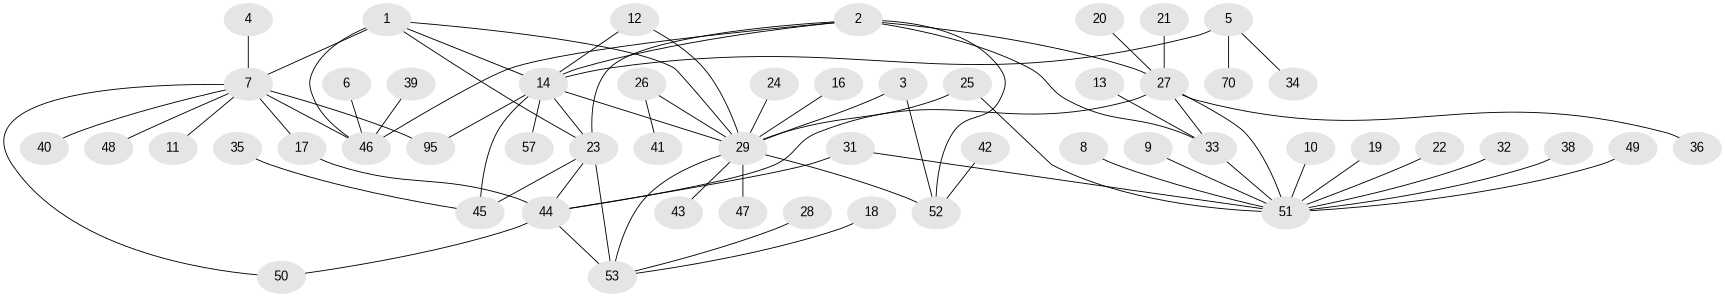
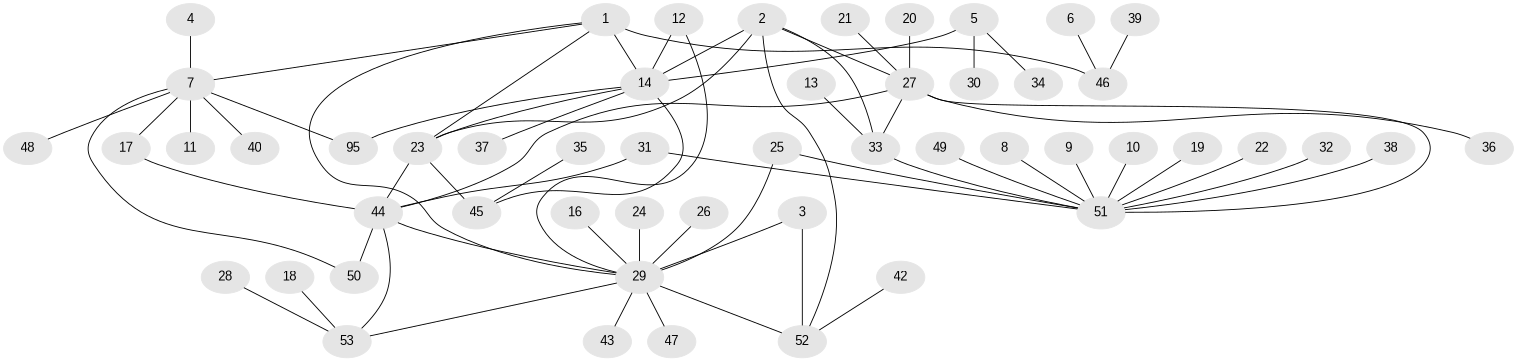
(577, 54) -> none
(1229, 84) -> (974, 84)
(307, 116) -> none
(643, 116) -> (451, 239)
(529, 148) -> (482, 148)
(658, 148) -> none
(603, 213) -> none
